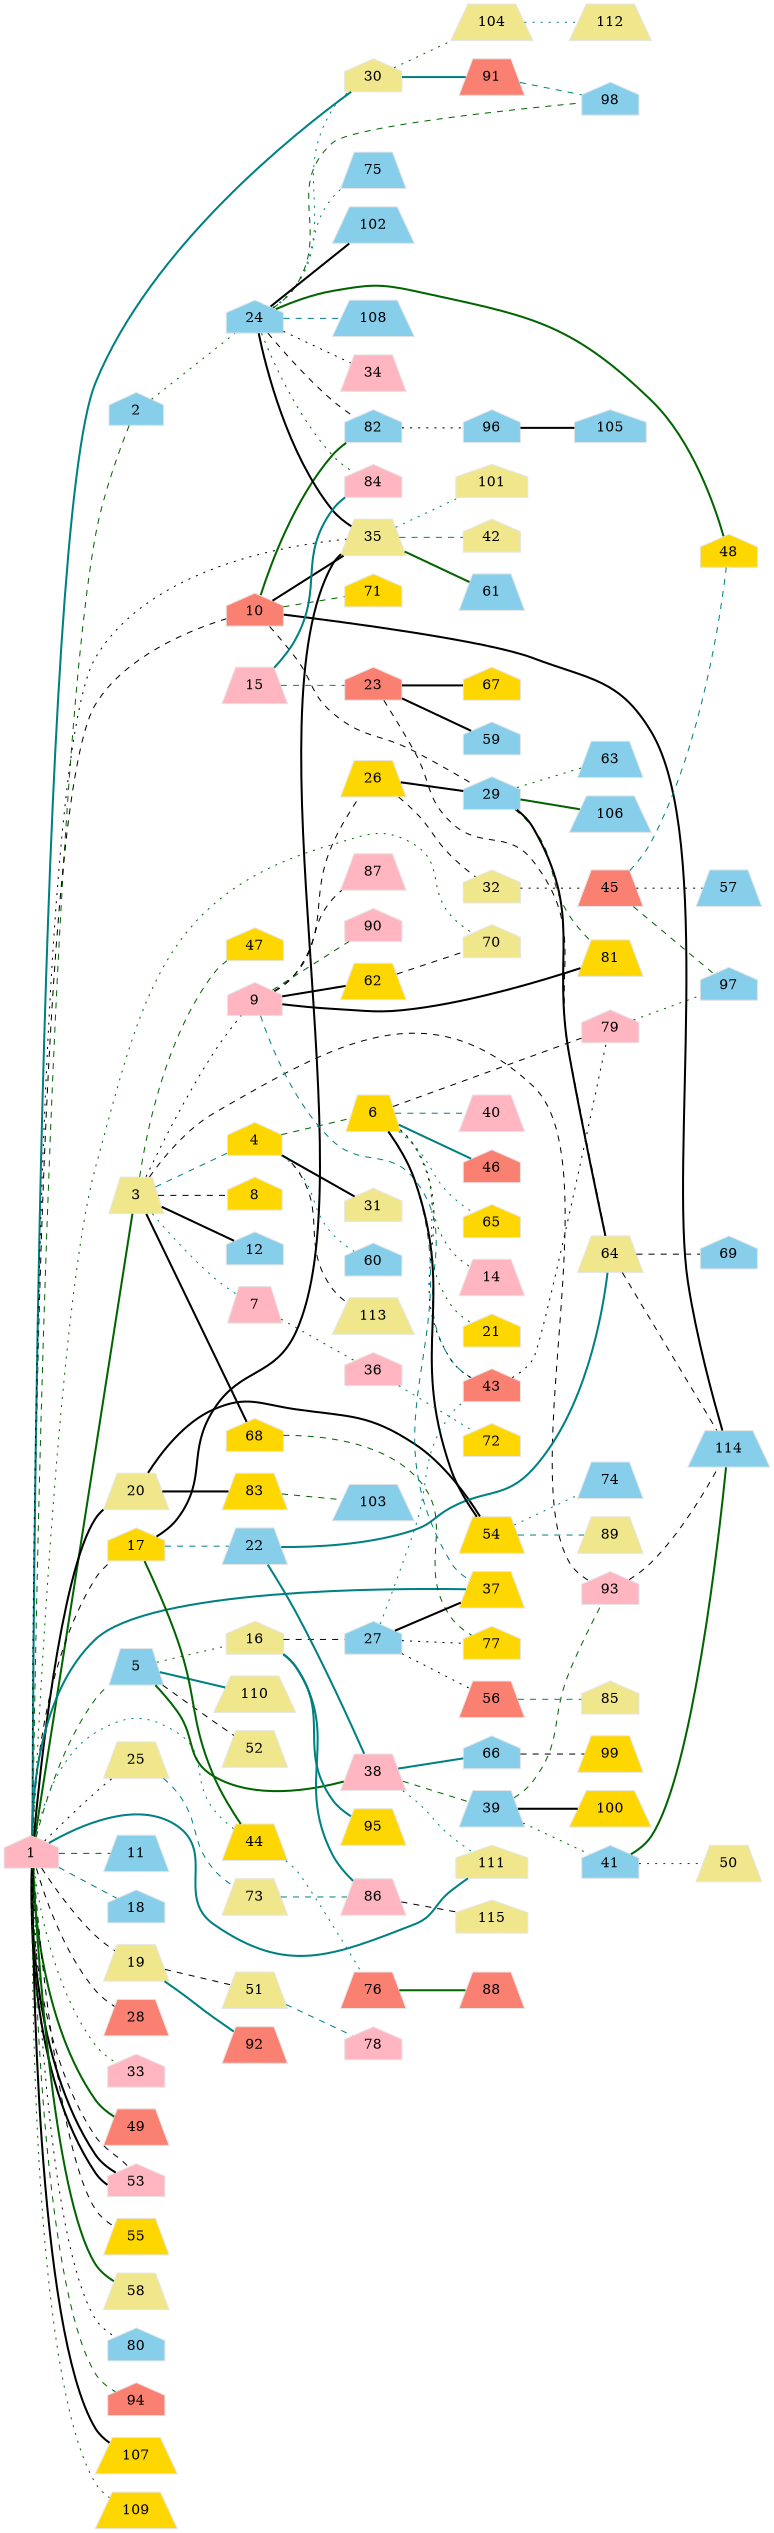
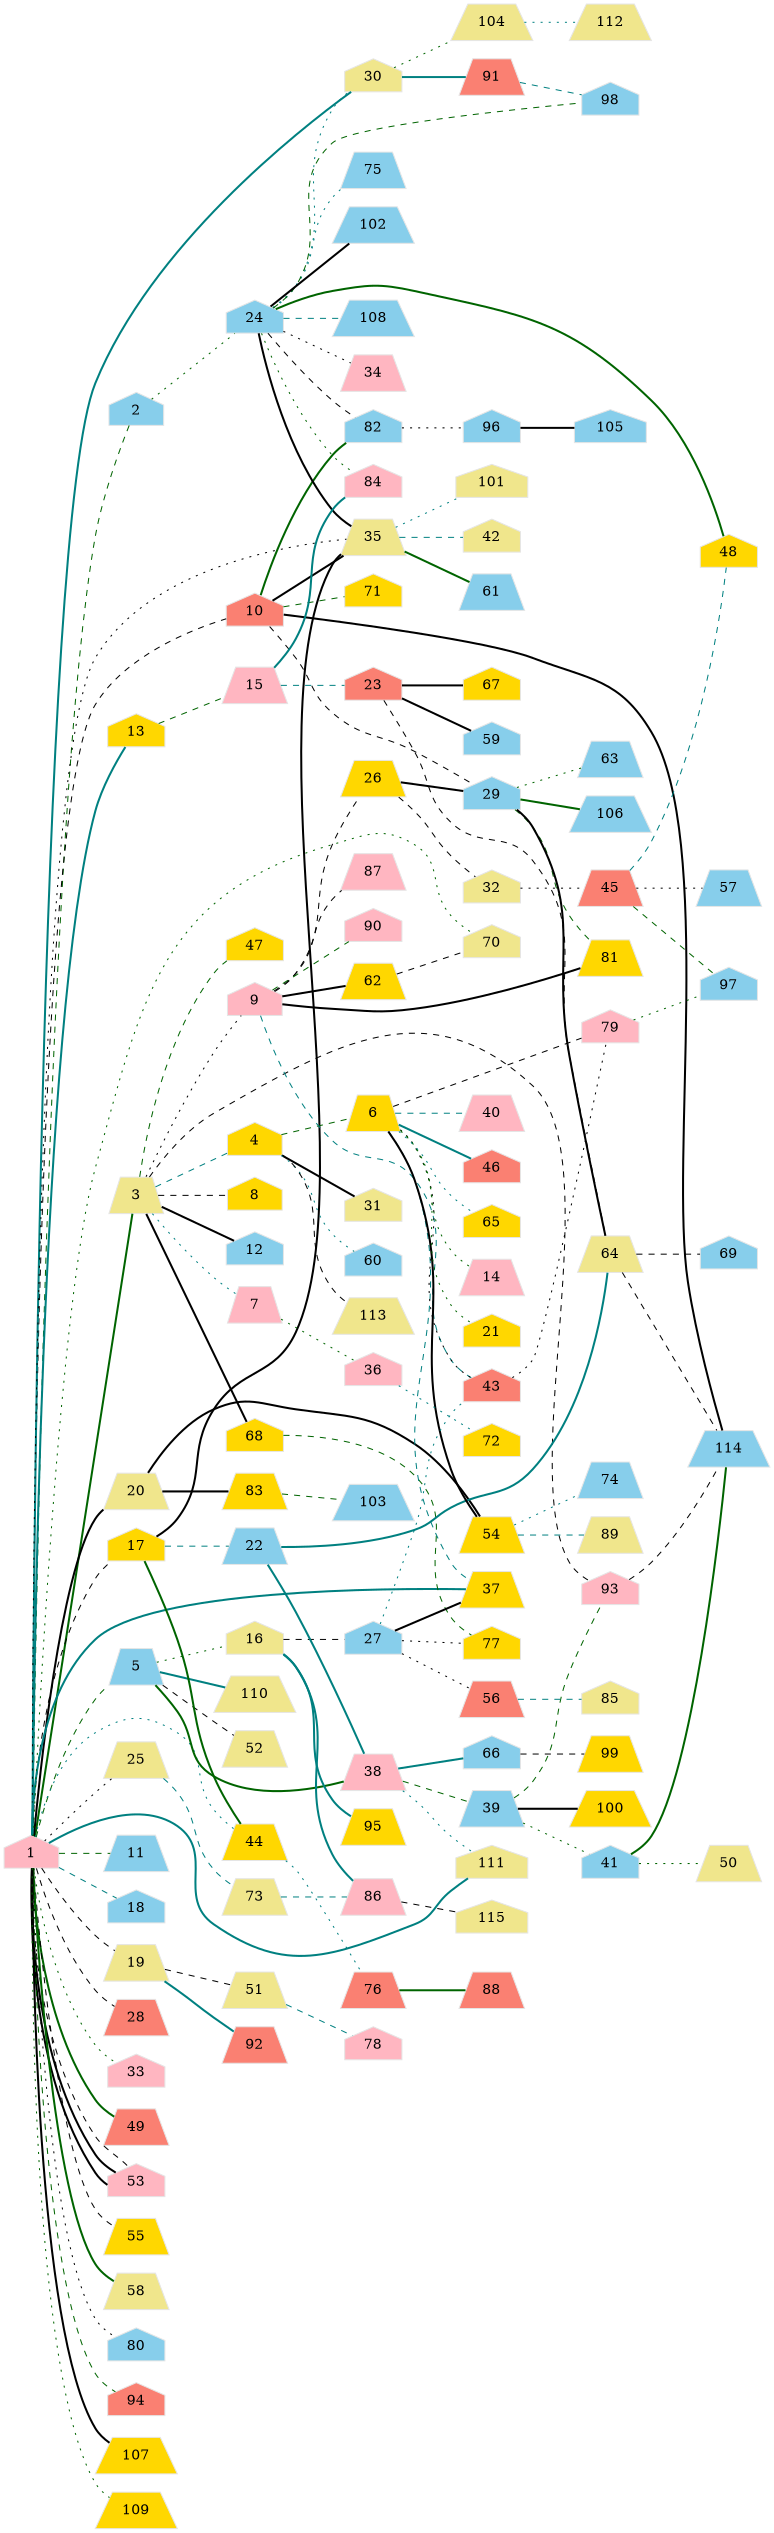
none -> (136, 732)
